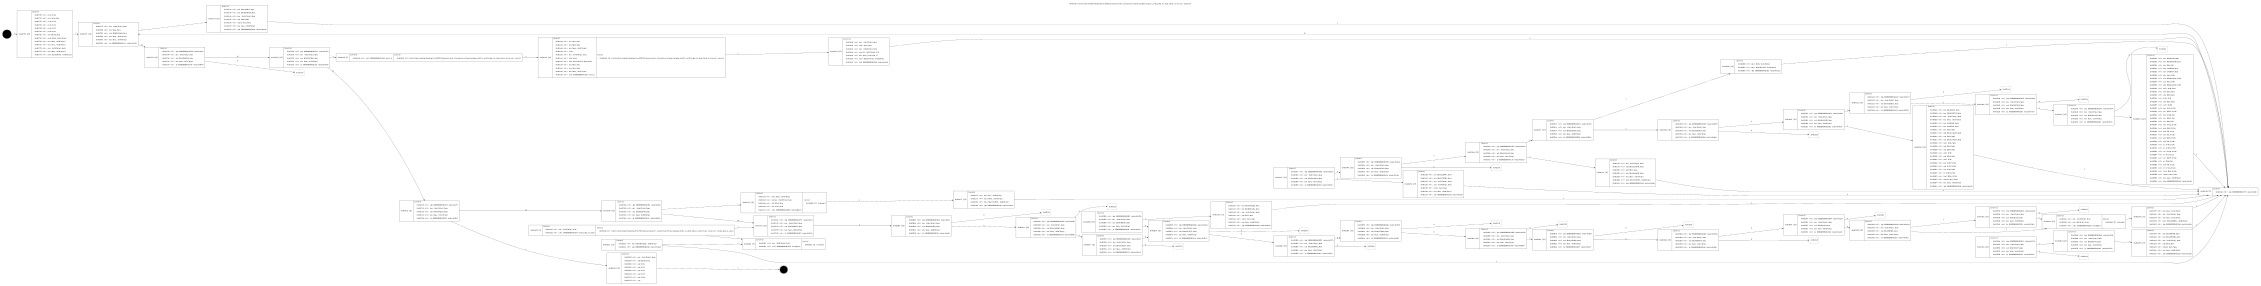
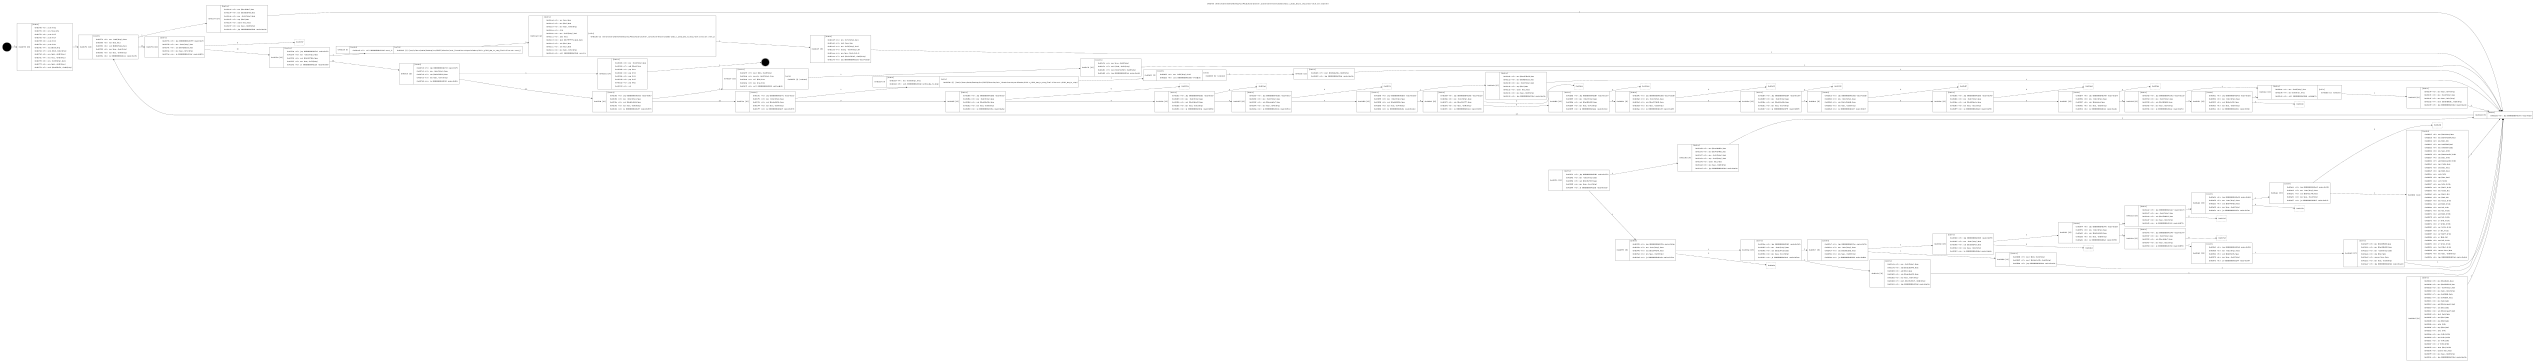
(1878, 133) -> (2121, 236)
(744, 228) -> (851, 92)
(1145, 238) -> (1324, 102)
(702, 244) -> (1259, 75)
